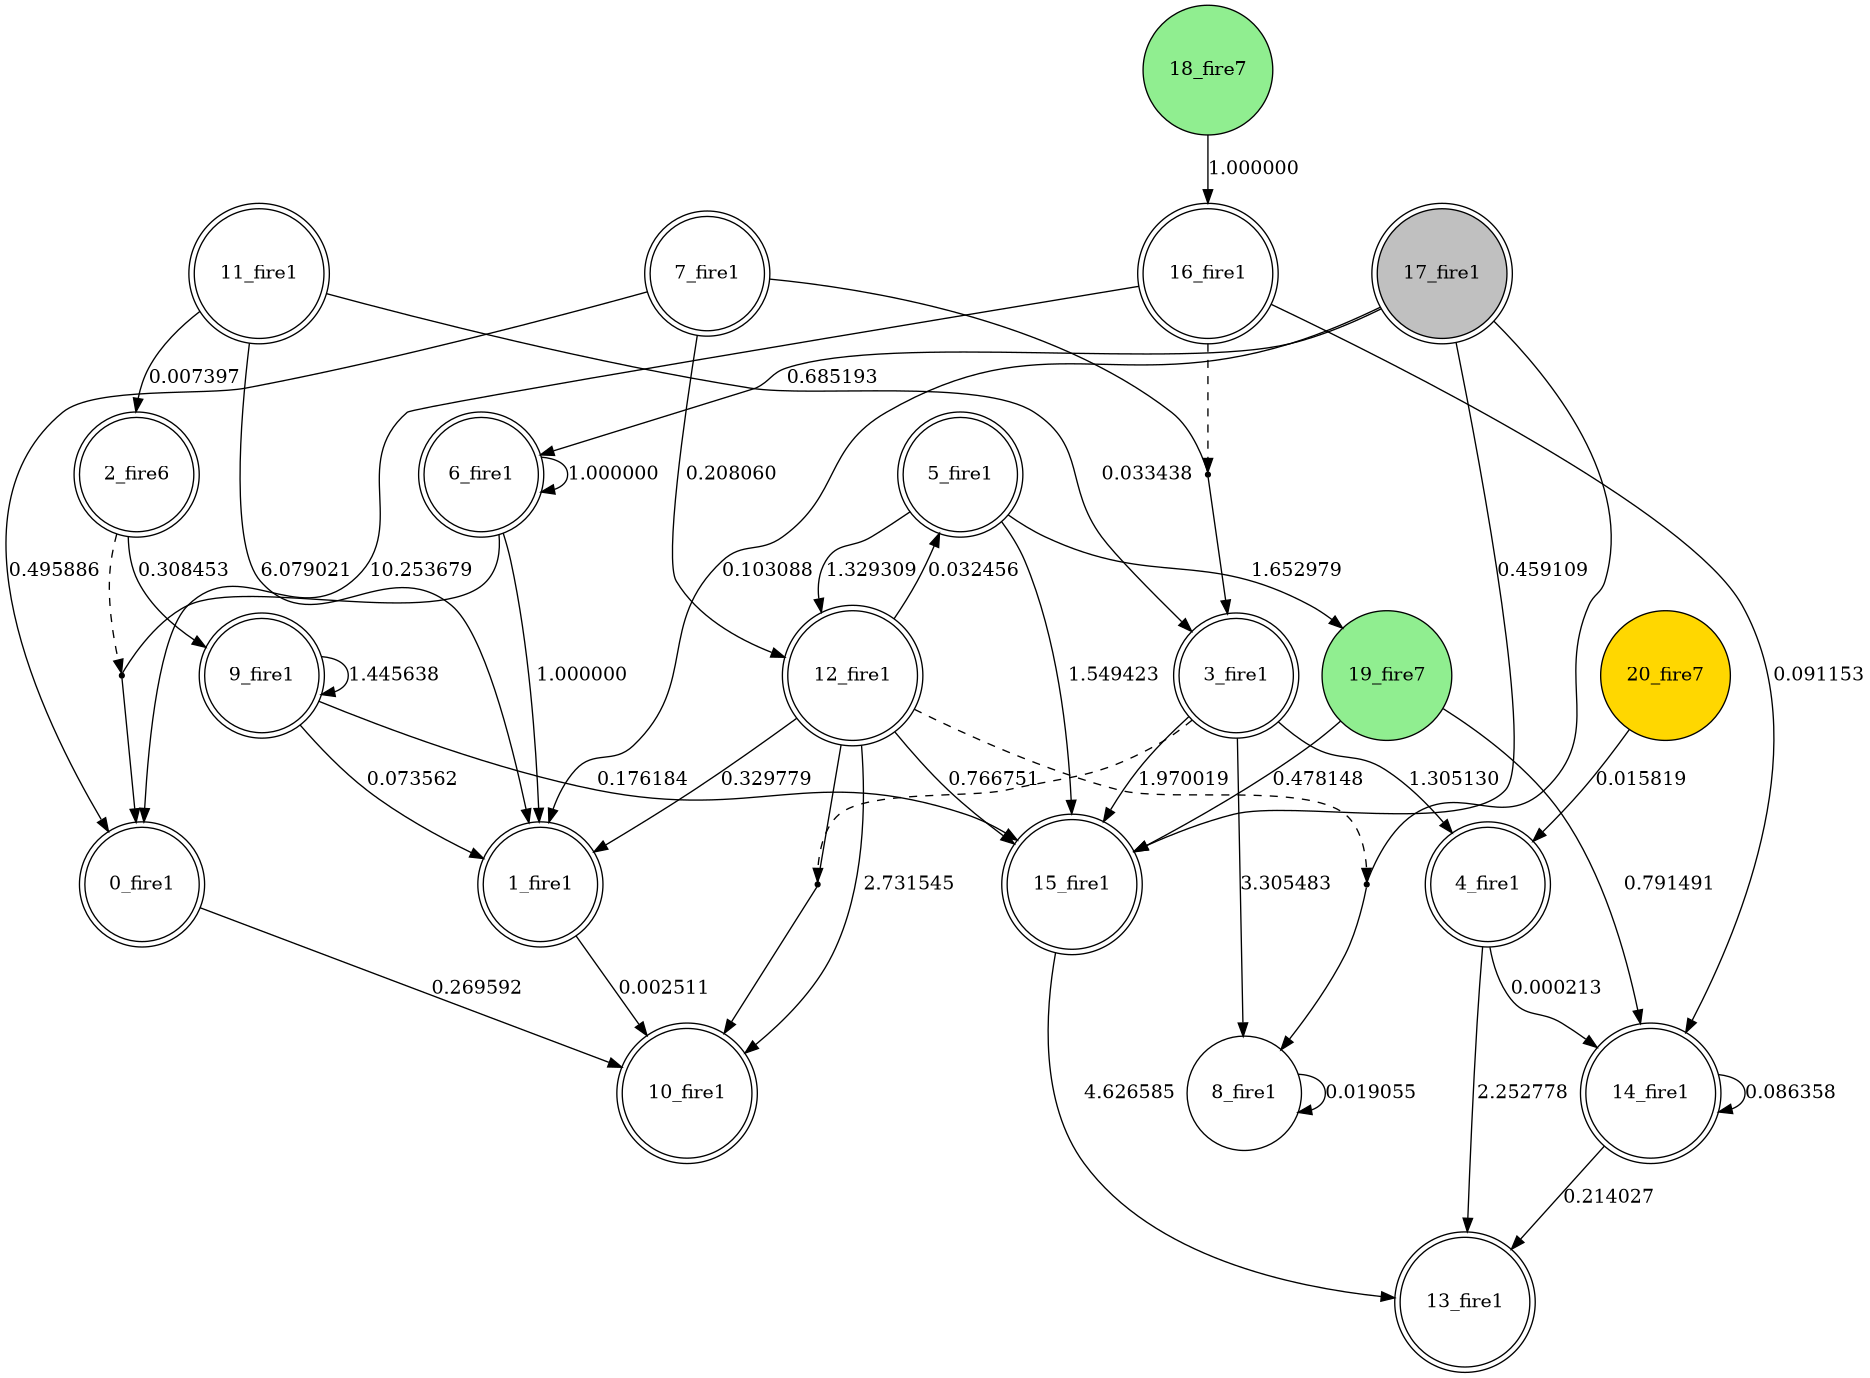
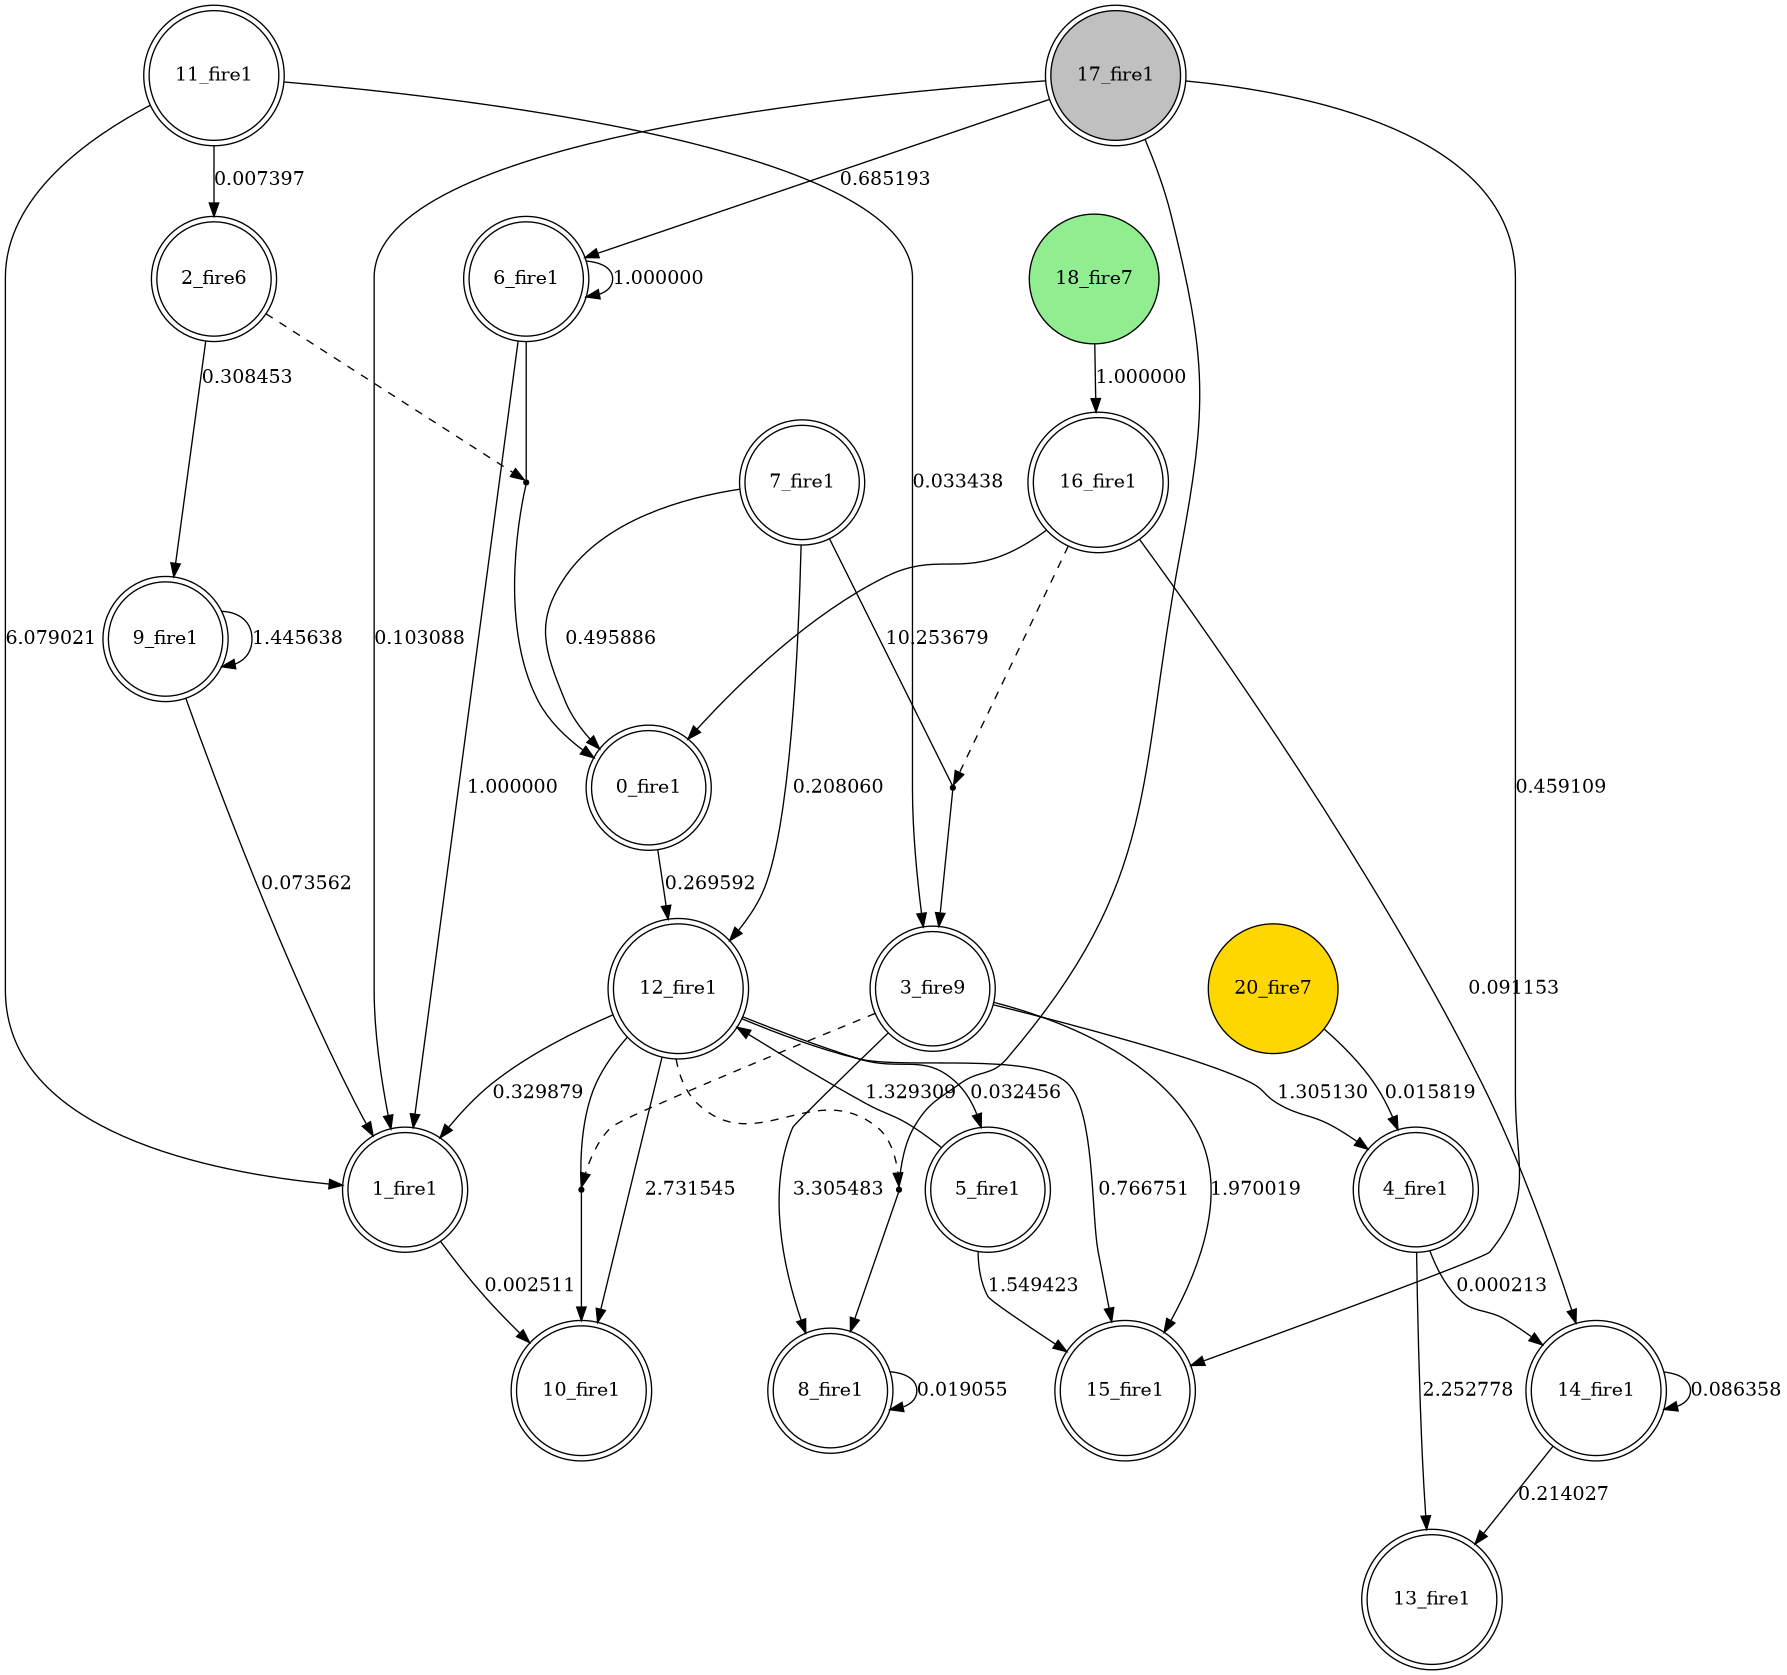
(1236, 676) -> (933, 989)
(1387, 676) -> none
(766, 780) -> (538, 1093)
(658, 798) -> none
(404, 985) -> (662, 878)
(1244, 1093) -> (830, 1391)
(1125, 1205) -> none
